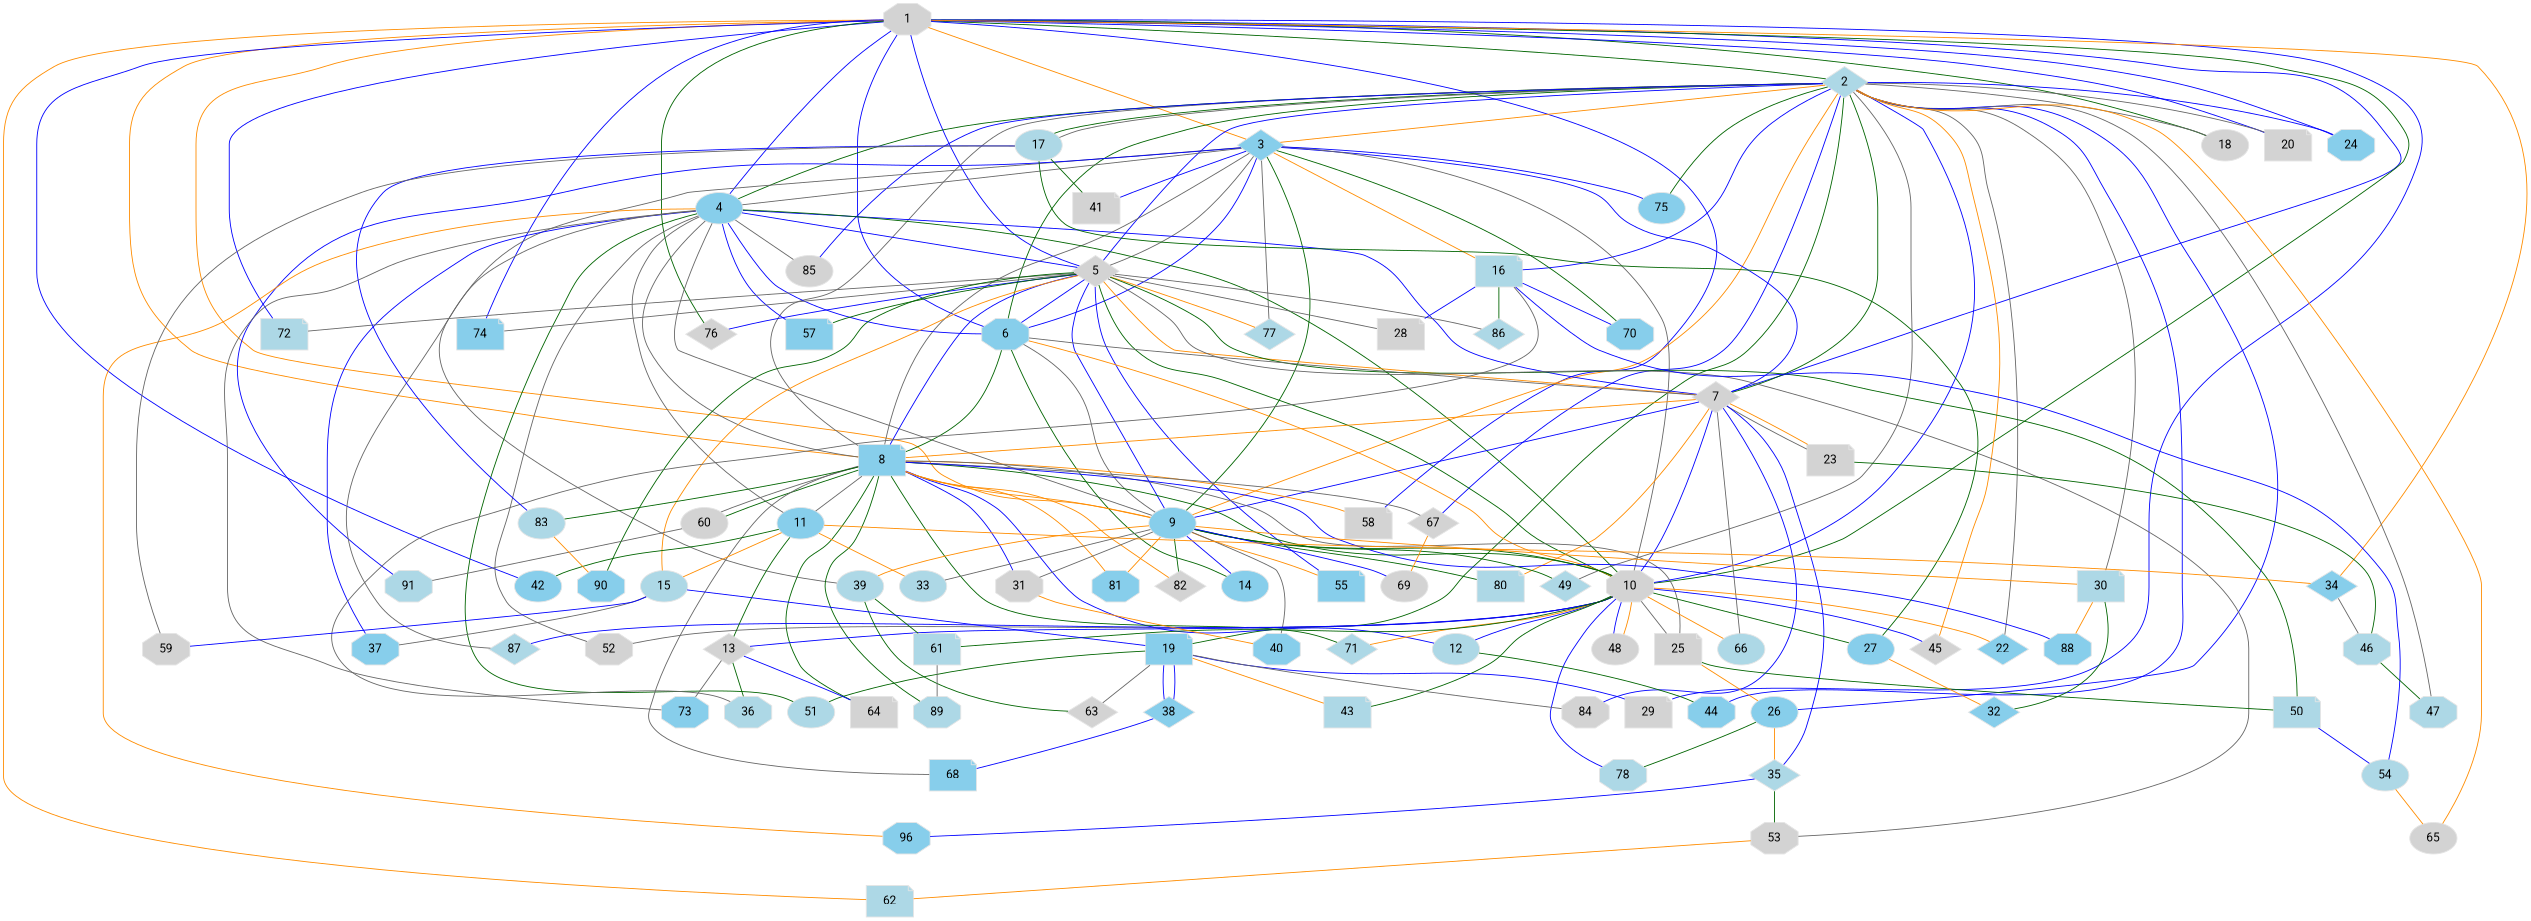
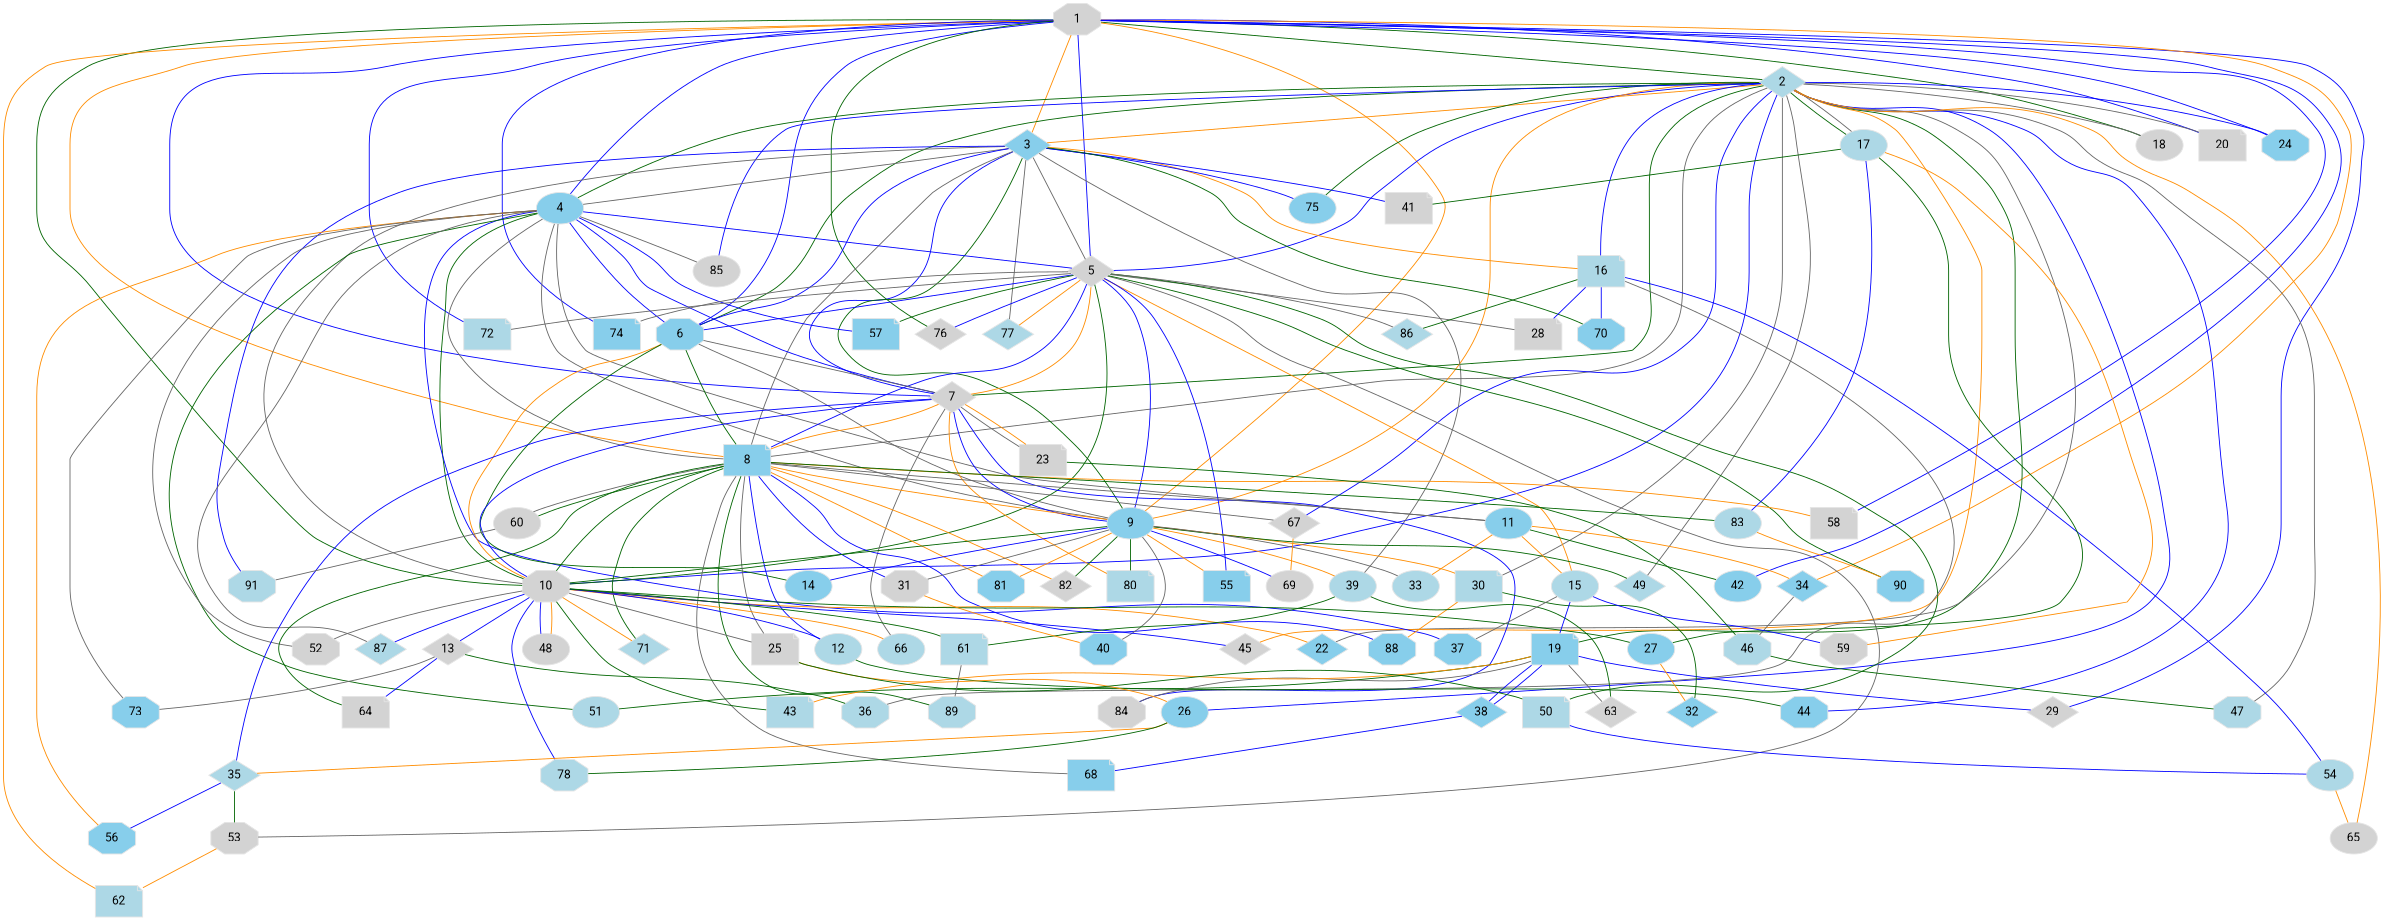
(381, 188) -> (2133, 462)
(758, 585) -> none
(1648, 712) -> (2053, 712)
(906, 838) -> (112, 838)
